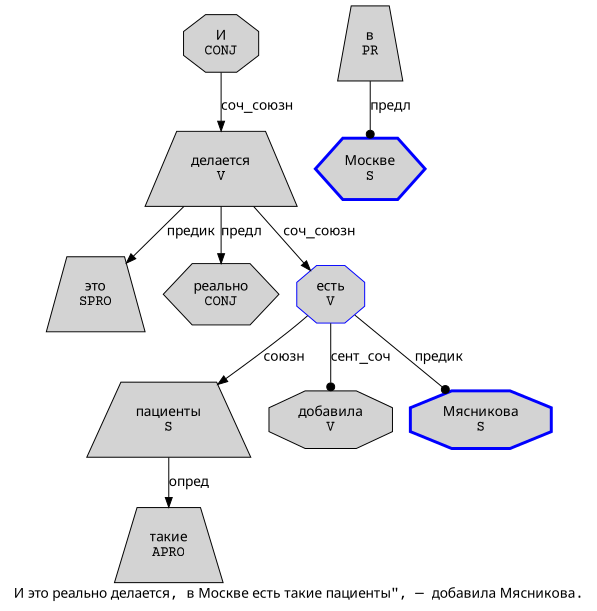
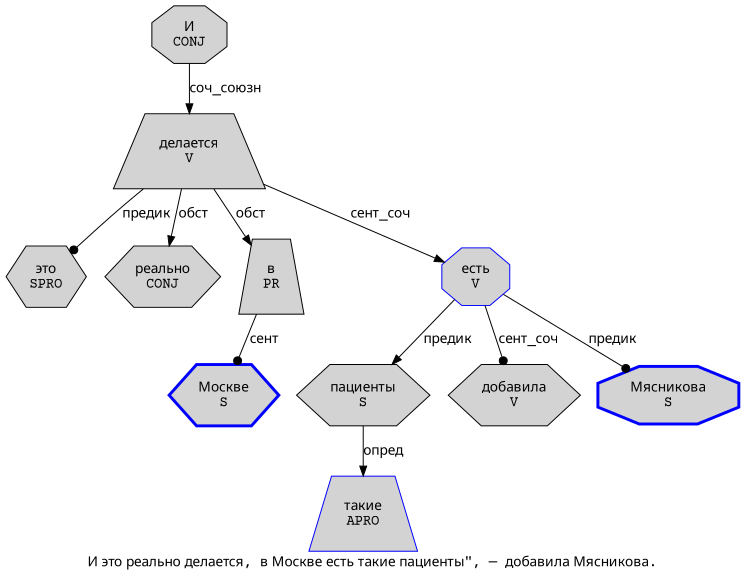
(391, 106) -> (264, 339)
none -> (230, 213)
(159, 231) -> (110, 217)
(242, 232) -> (194, 214)
(319, 232) -> (381, 214)
(96, 294) -> (46, 277)
(284, 357) -> (448, 339)
(169, 420) -> (363, 395)
(331, 420) -> (514, 395)
(169, 545) -> (363, 514)
